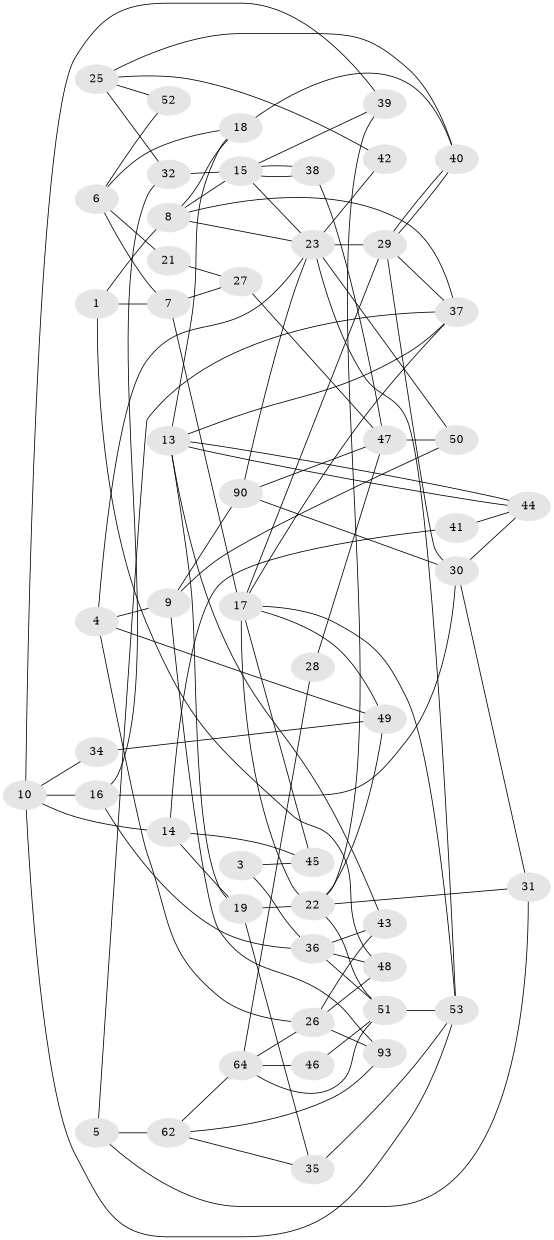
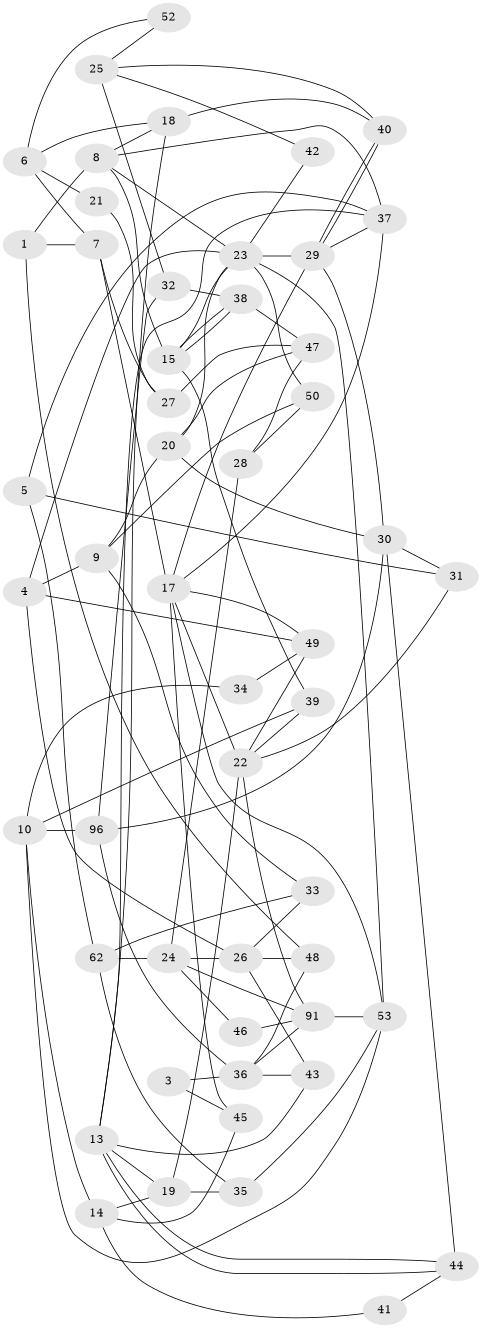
(199, 173) -> (204, 293)
(421, 440) -> (277, 430)
(241, 494) -> (169, 446)
(97, 795) -> (97, 830)
(385, 1010) -> (313, 1017)
(385, 1054) -> (313, 891)
(241, 1066) -> (169, 958)
